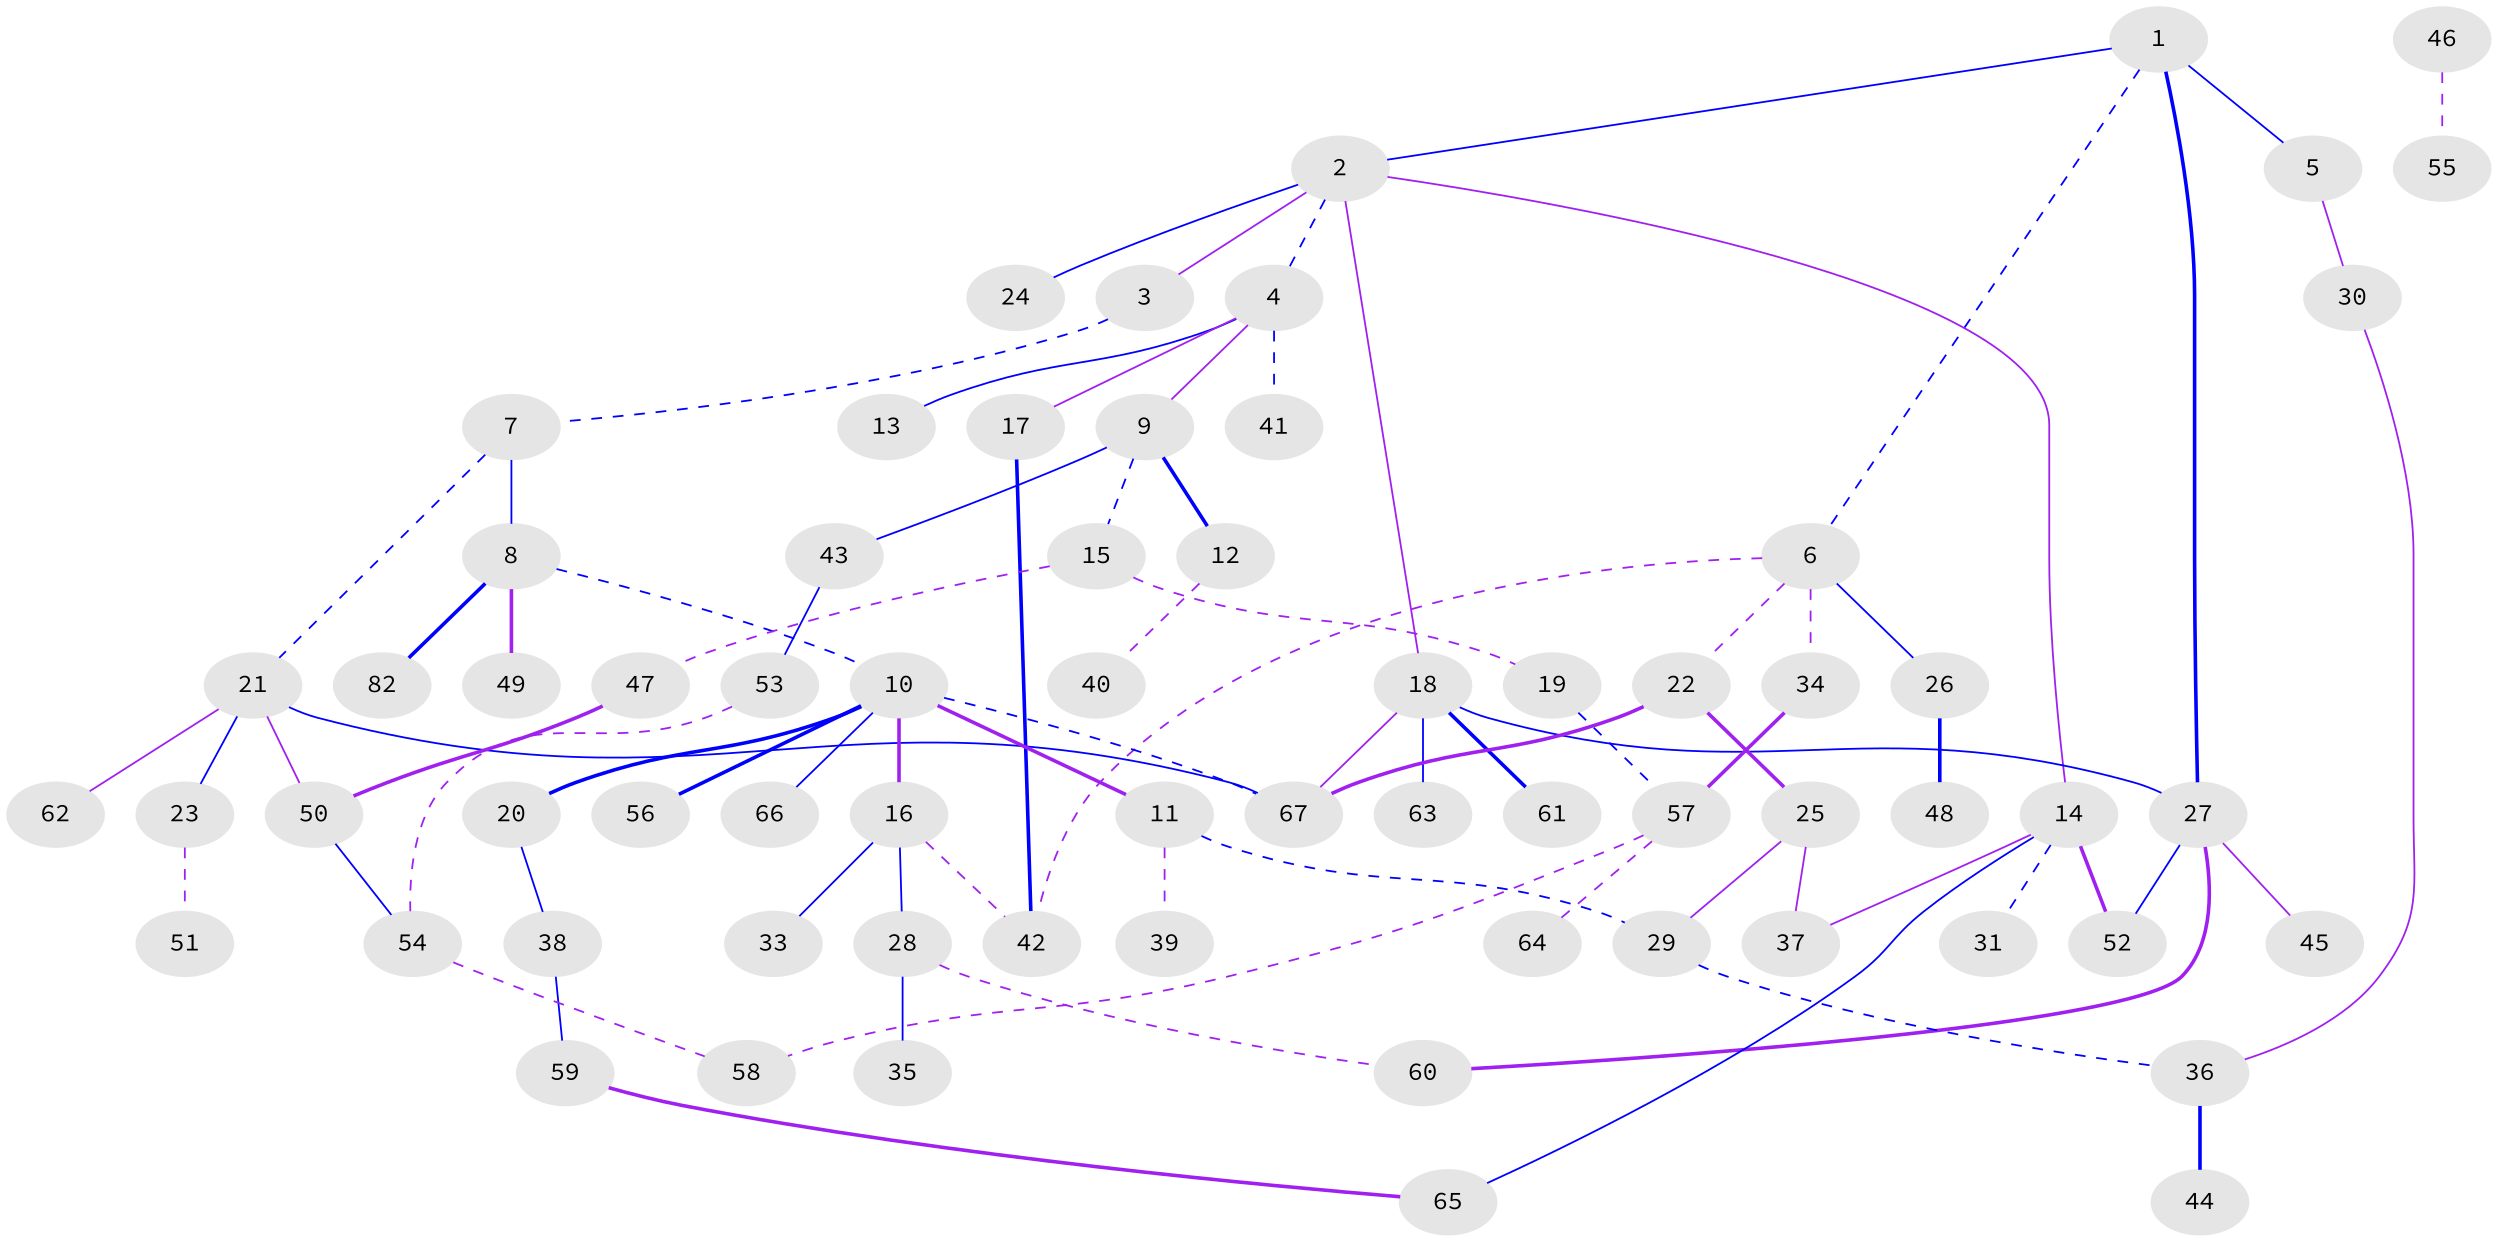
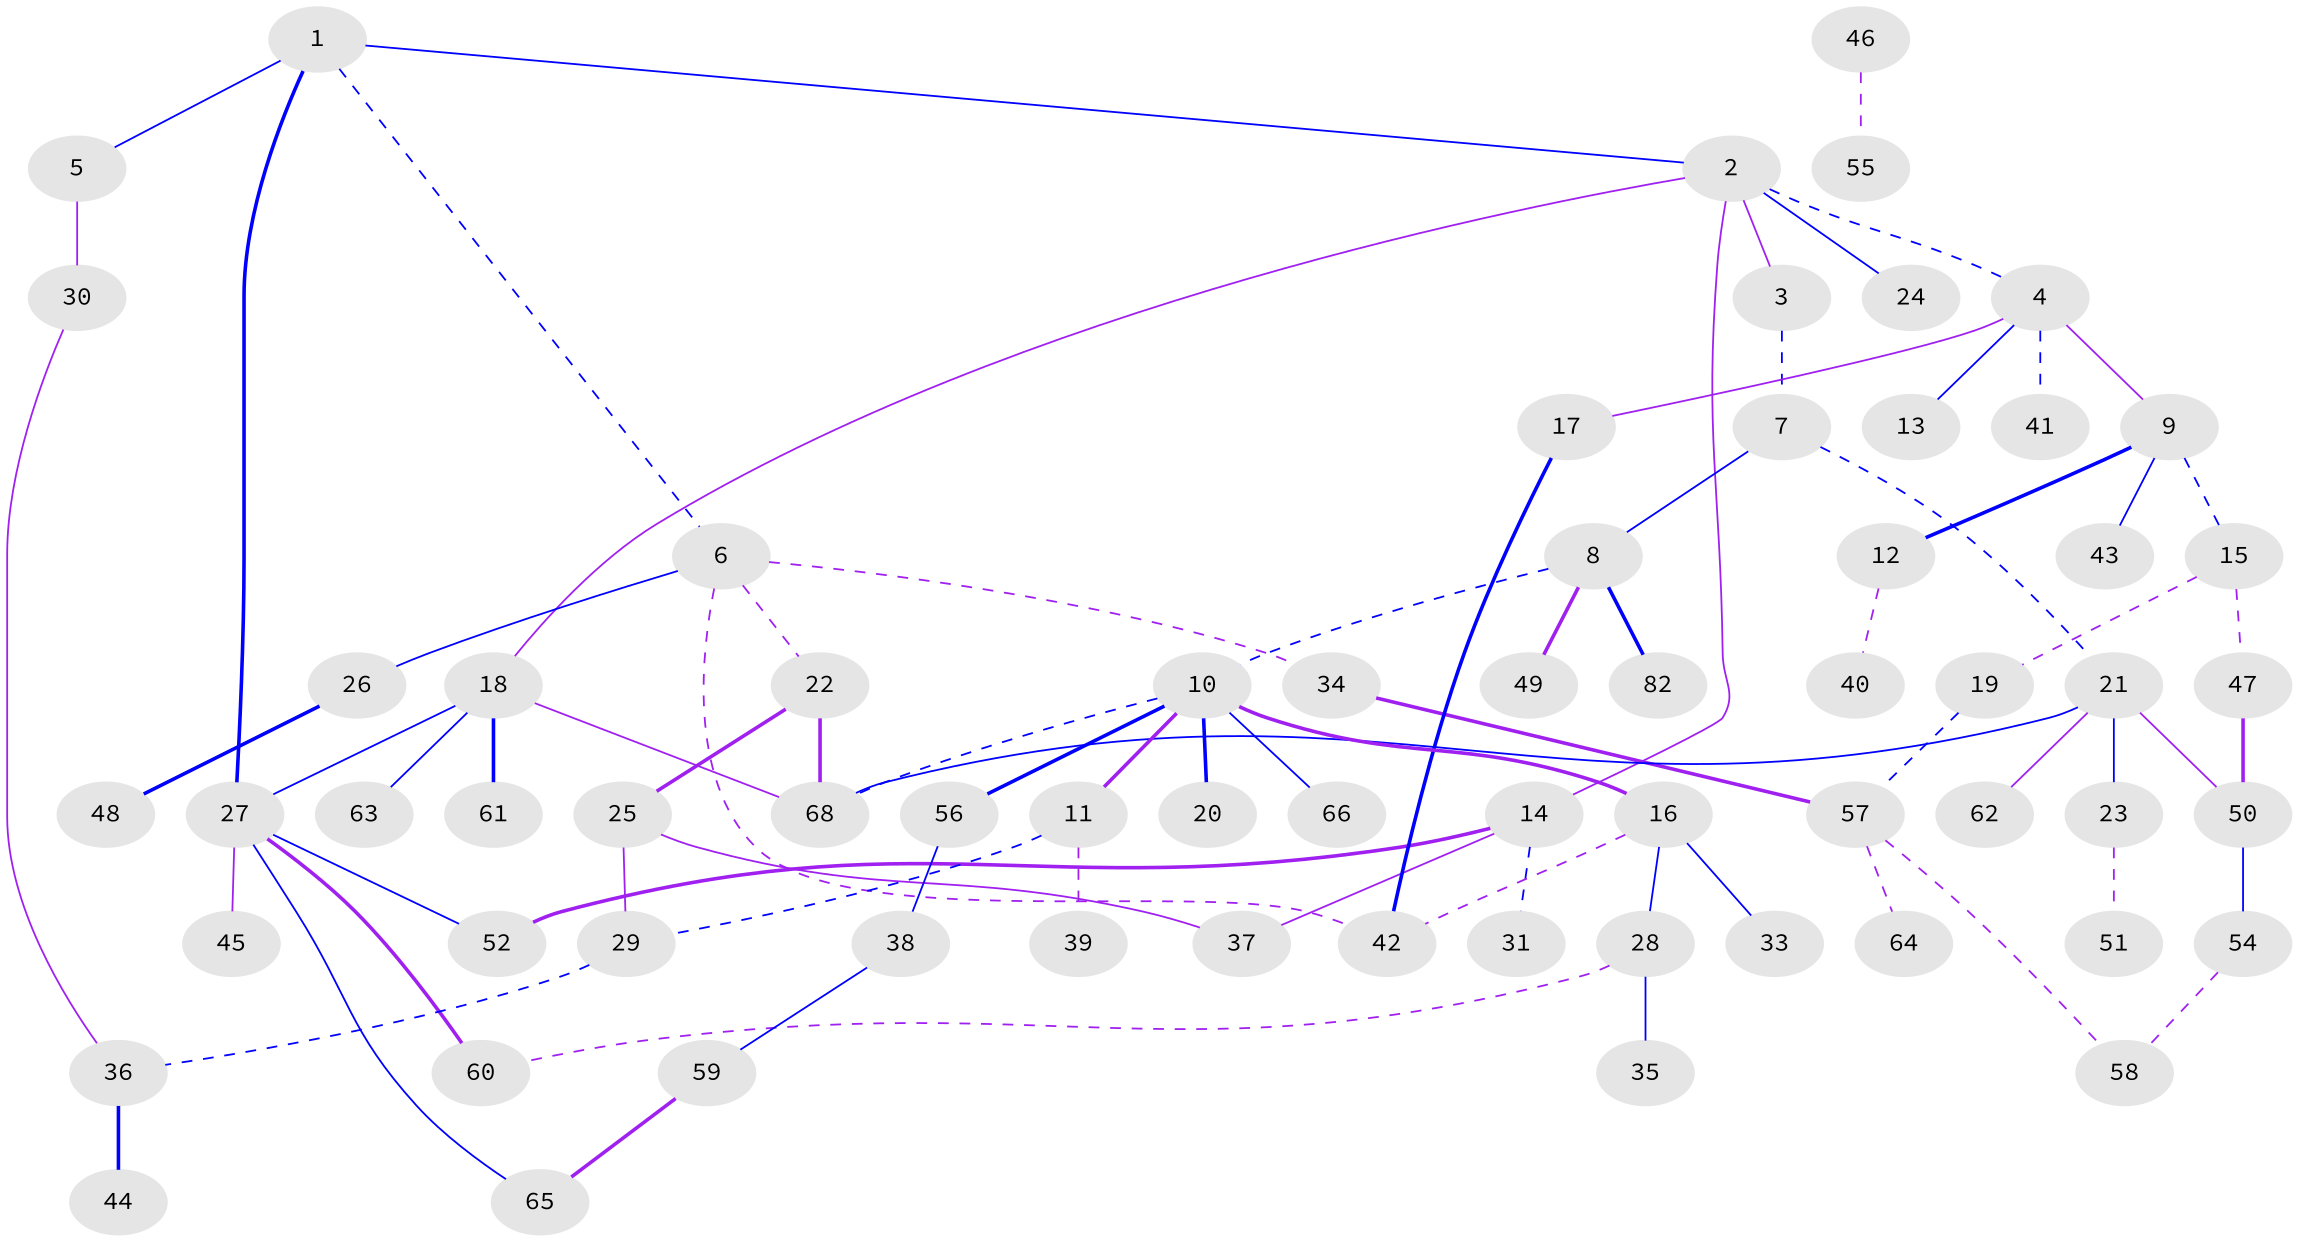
(770, 685) -> none
(1294, 815) -> (820, 815)
(532, 879) -> (925, 879)
(1774, 1031) -> (355, 1019)
